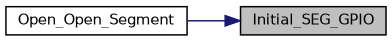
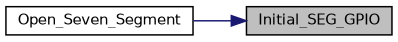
(97, 21) -> (99, 21)
